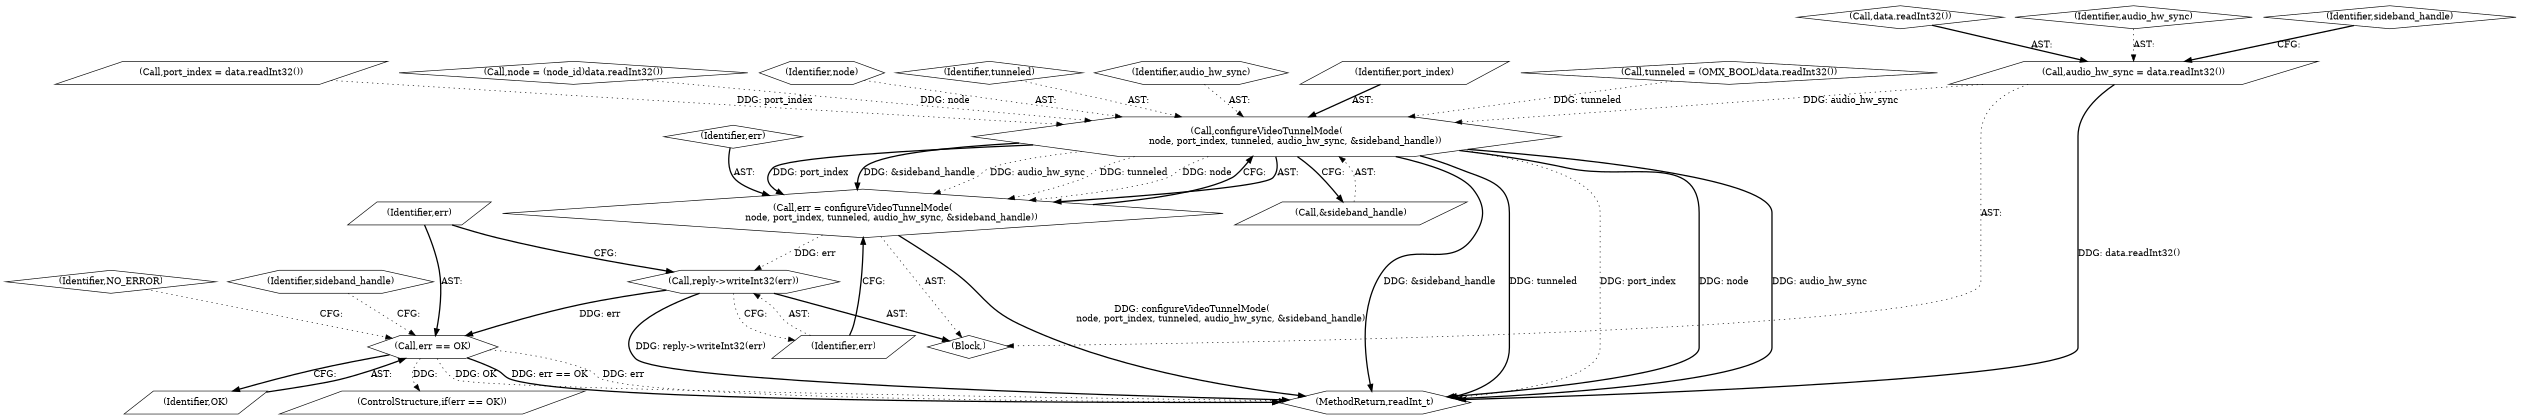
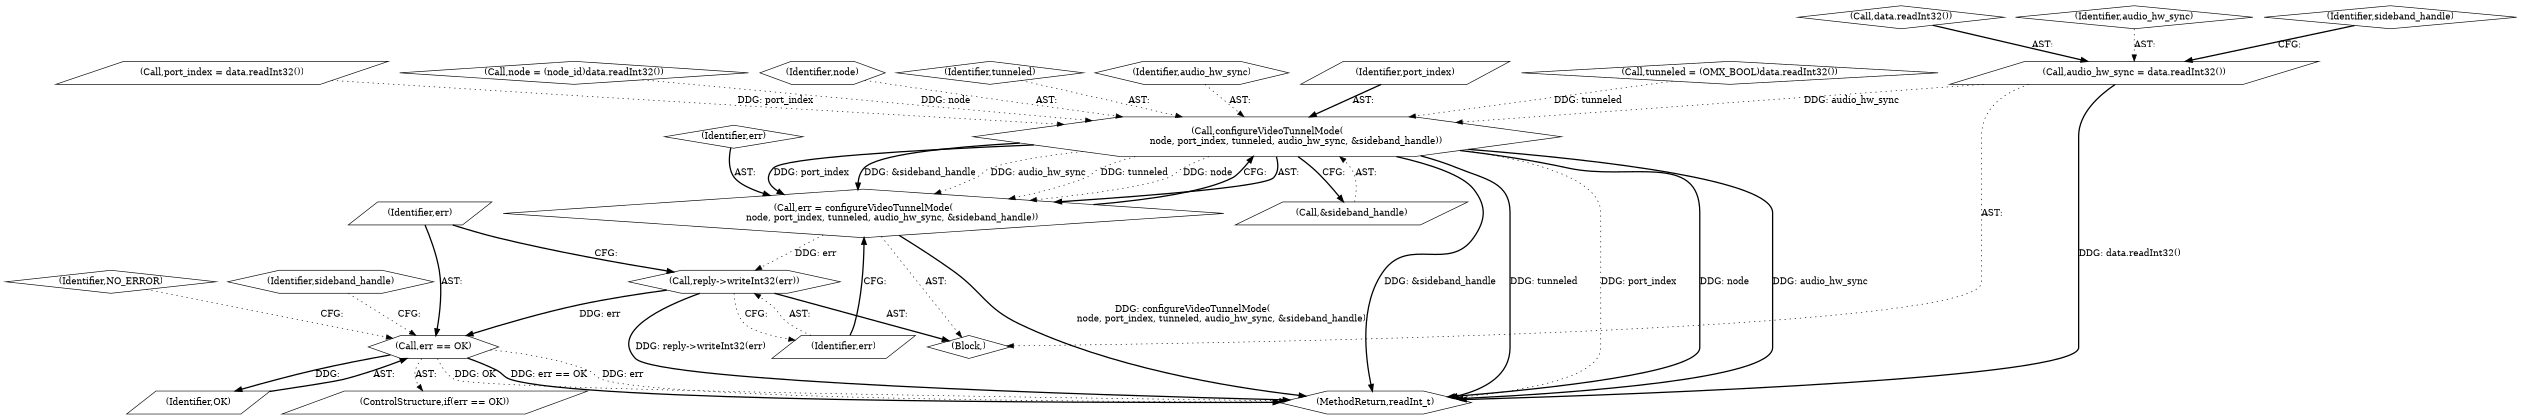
(326, 375) -> (329, 375)
(427, 375) -> (428, 375)
